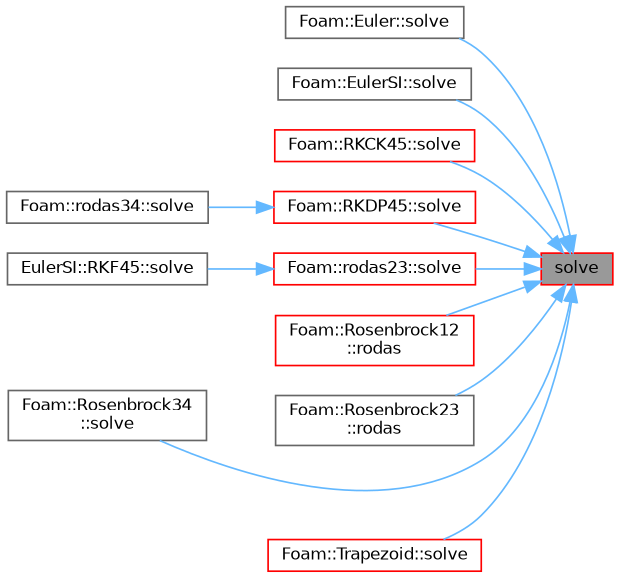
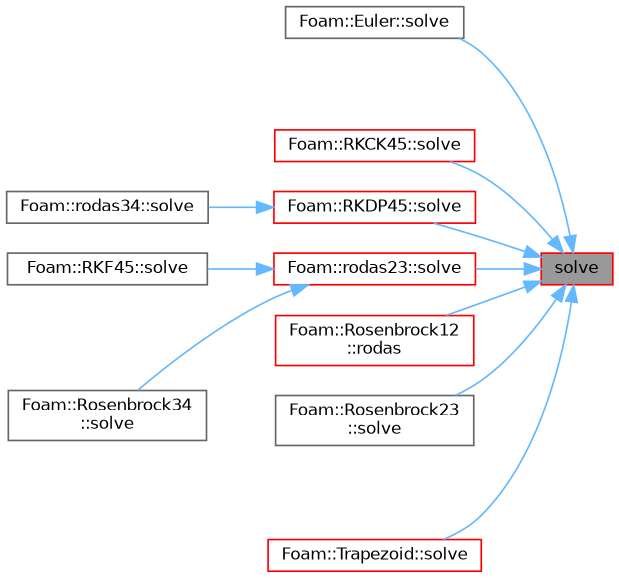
(375, 84) -> none
(107, 269) -> (107, 269)
(375, 420) -> (375, 420)
(412, 486) -> (211, 334)
